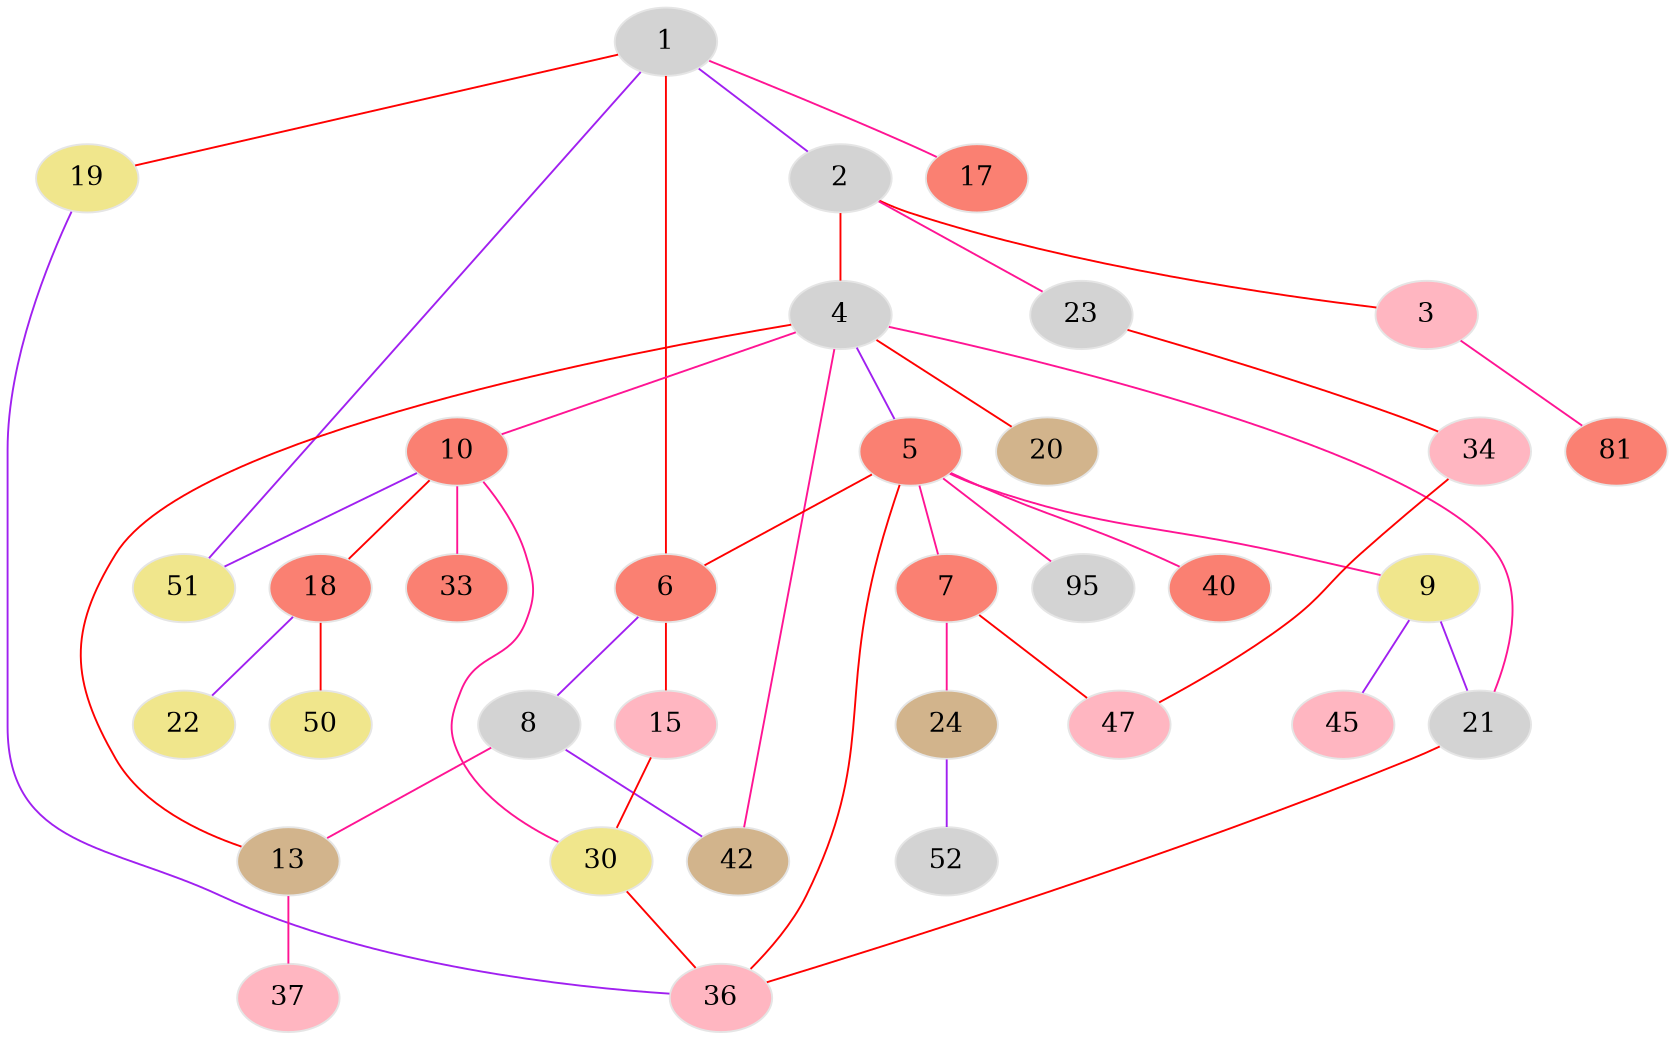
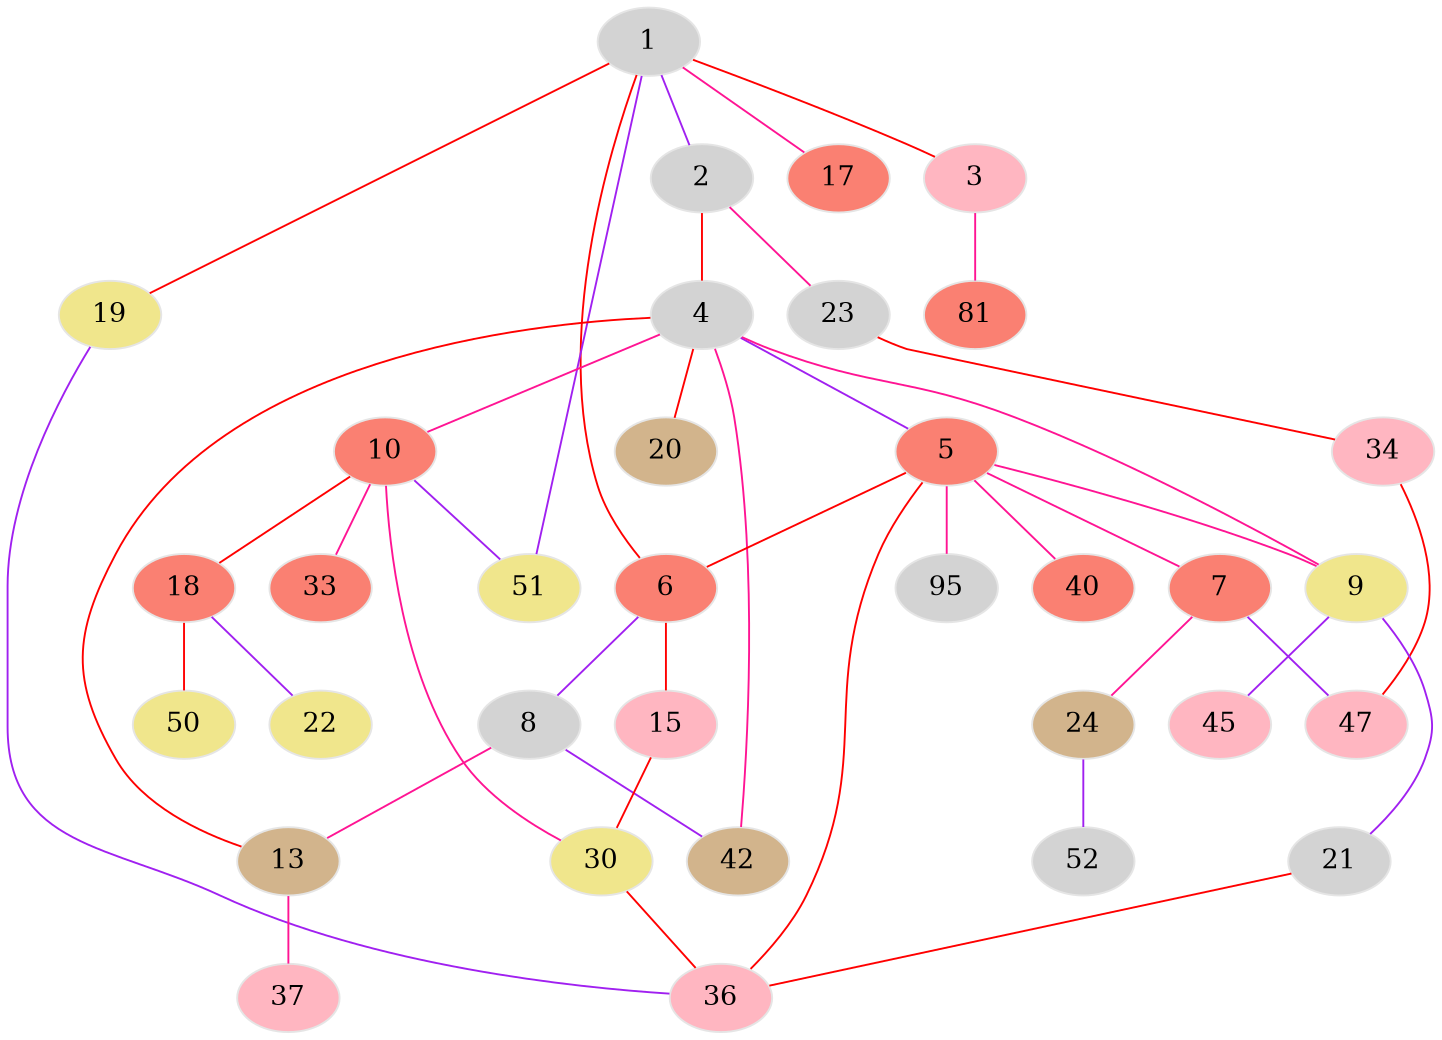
(1125, 267) -> (815, 106)
(1274, 432) -> (1039, 427)
(1033, 656) -> (1280, 648)
